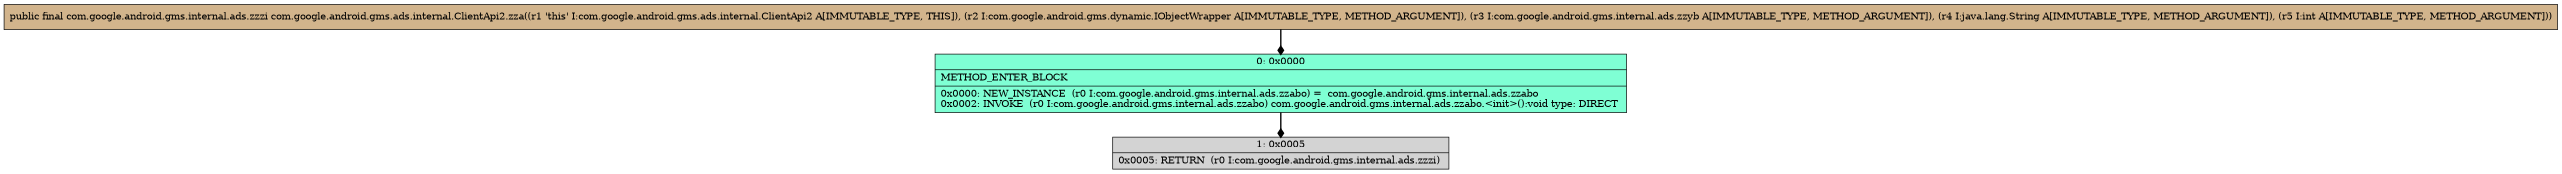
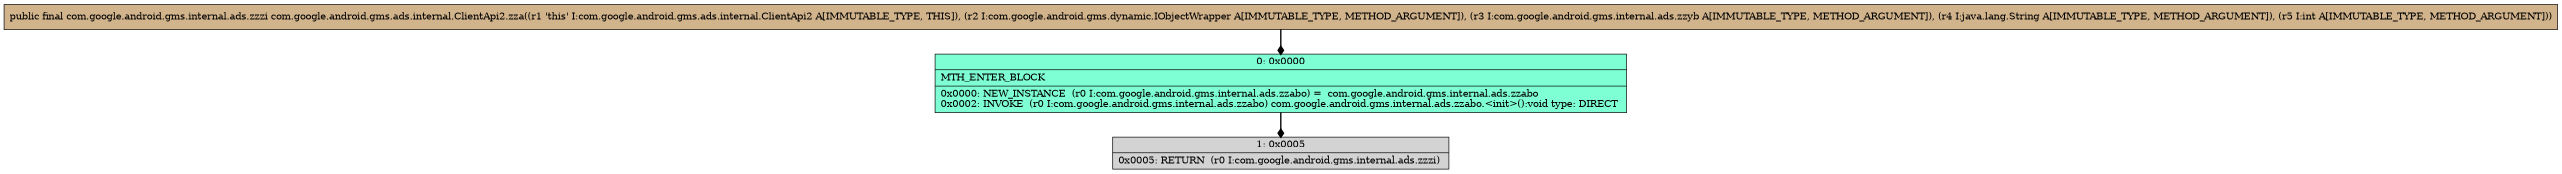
(1004, 78) -> (993, 78)
